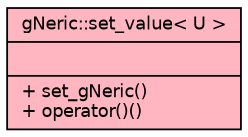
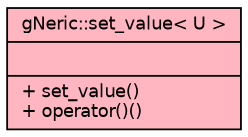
(85, 92) -> (81, 92)
